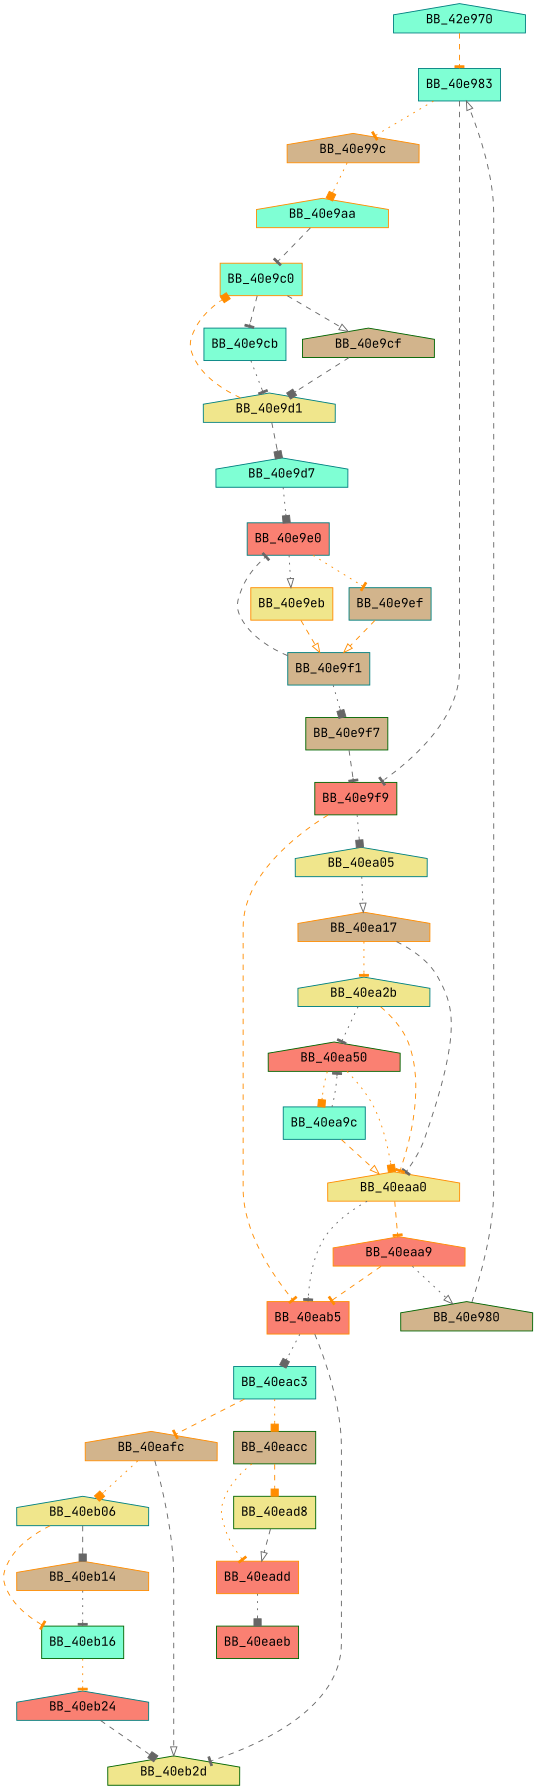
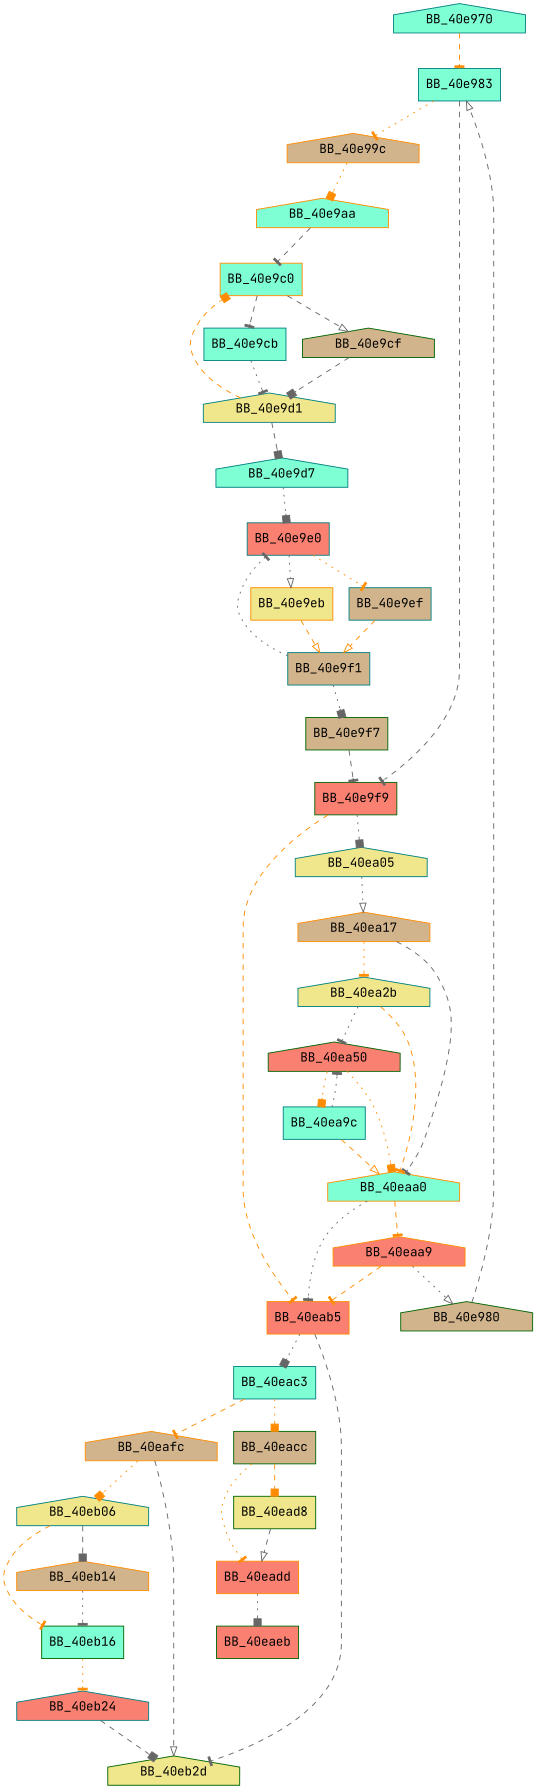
(459, 20) -> (459, 20)
(240, 615) -> (240, 615)
(394, 1188) -> (394, 1188)
